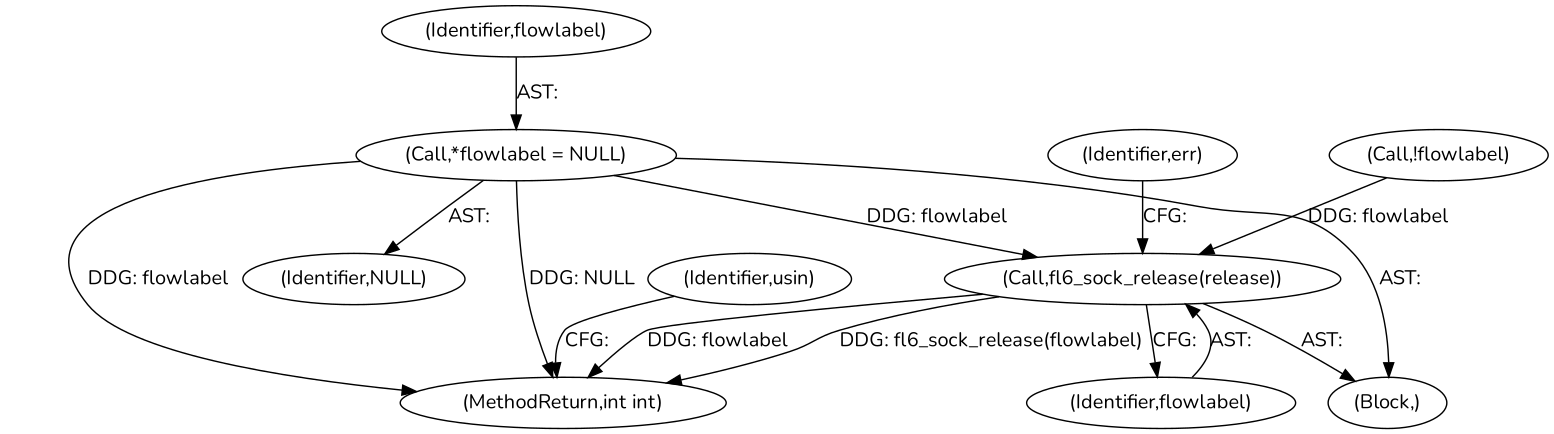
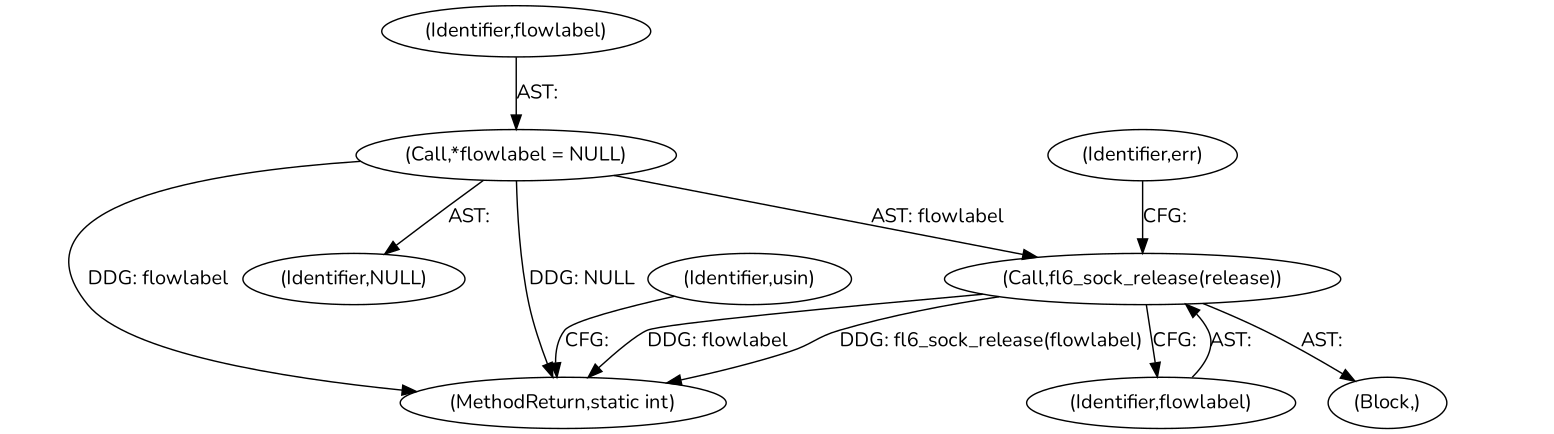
(1439, 155) -> none
(1079, 188) -> none
(938, 217) -> (938, 217)
(563, 403) -> (563, 403)
